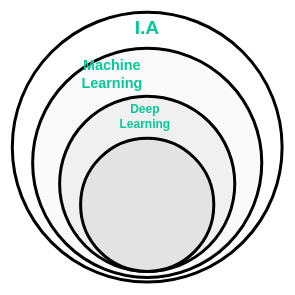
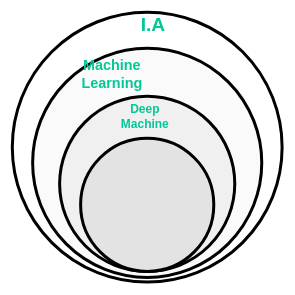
(147, 27) -> (153, 24)
(145, 116) -> (145, 116)
